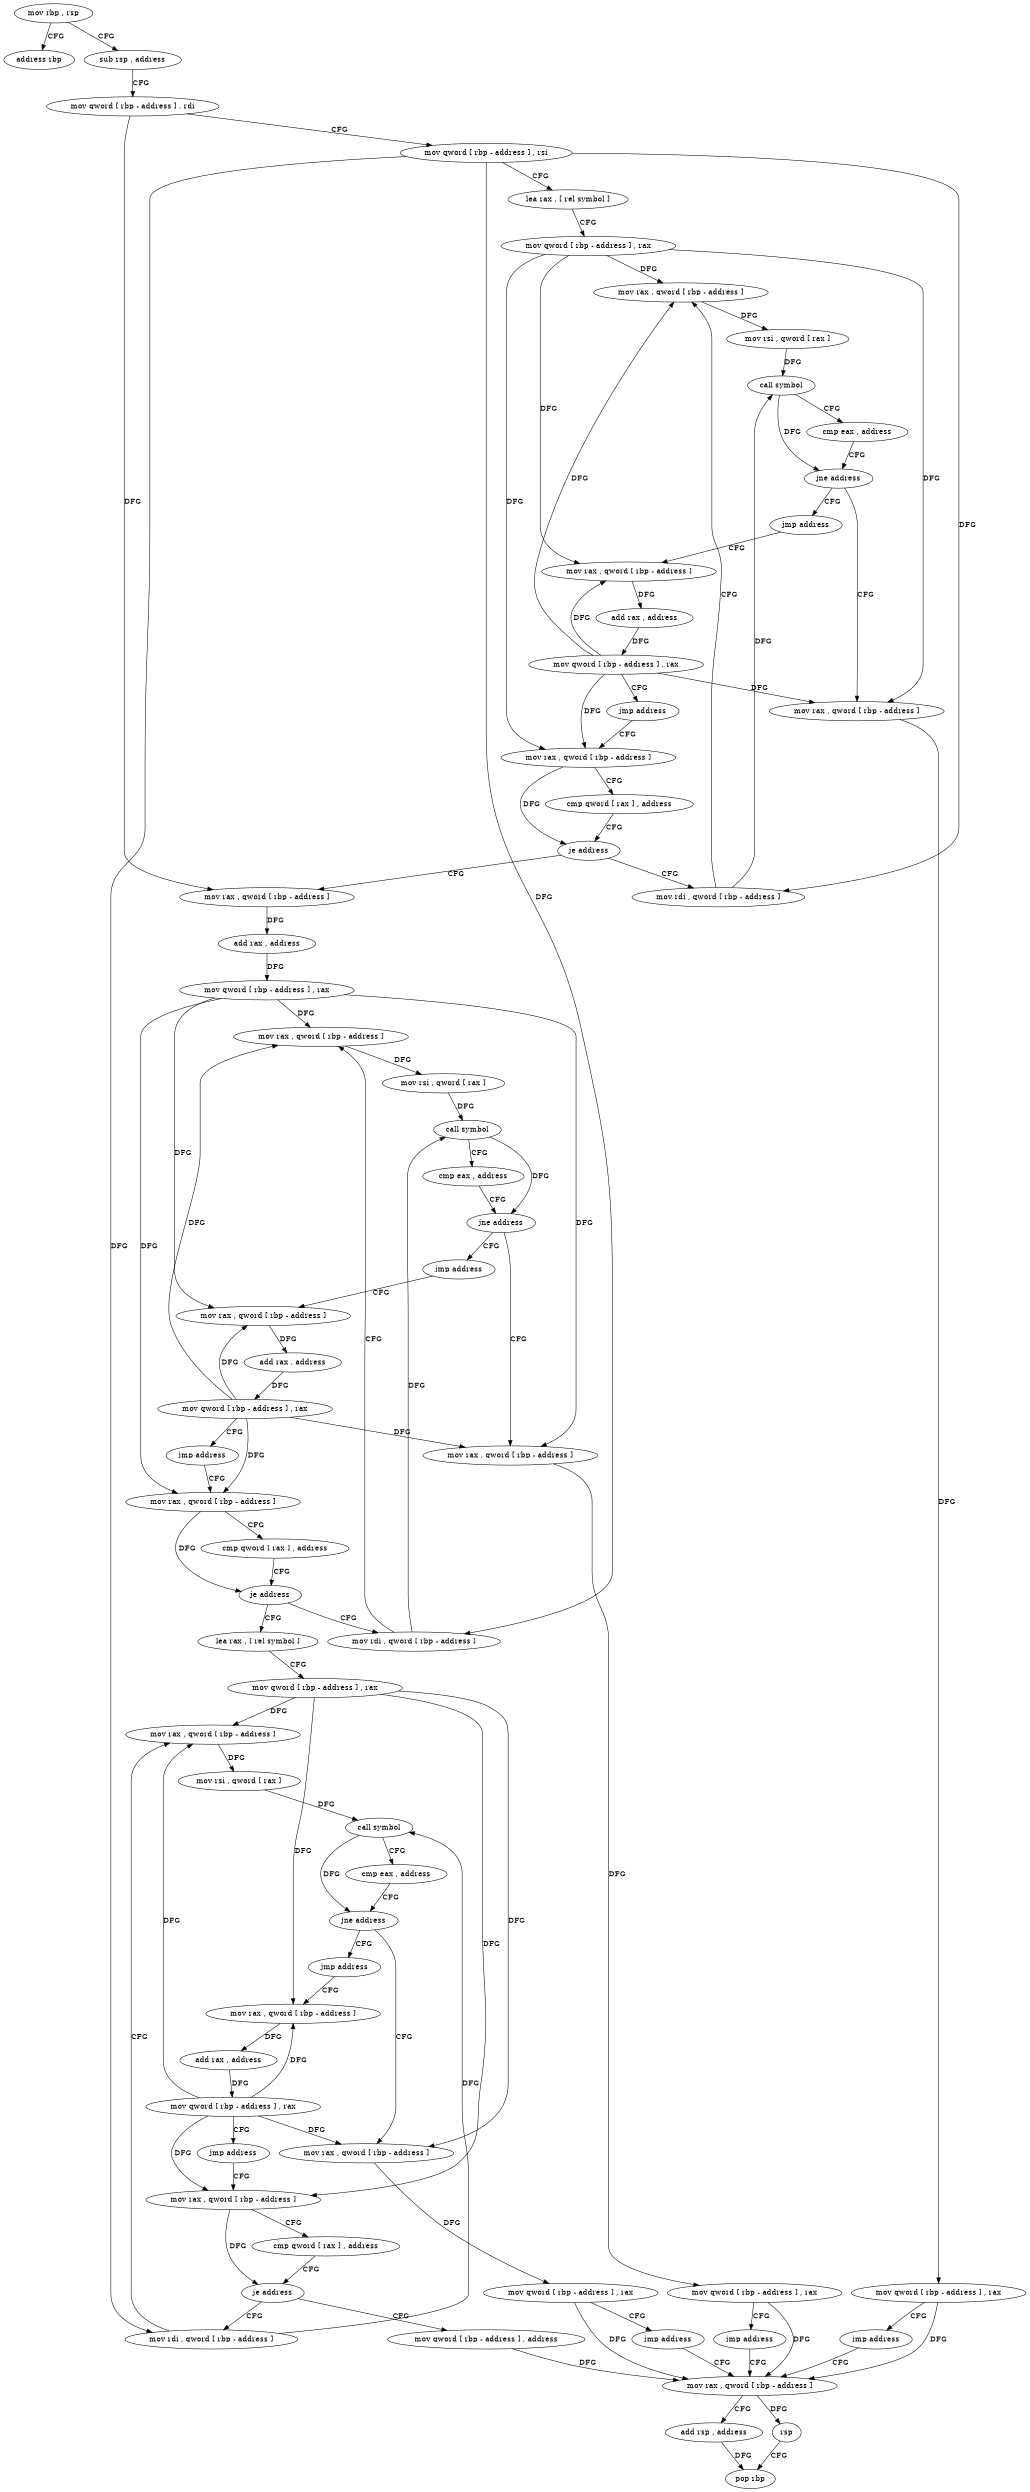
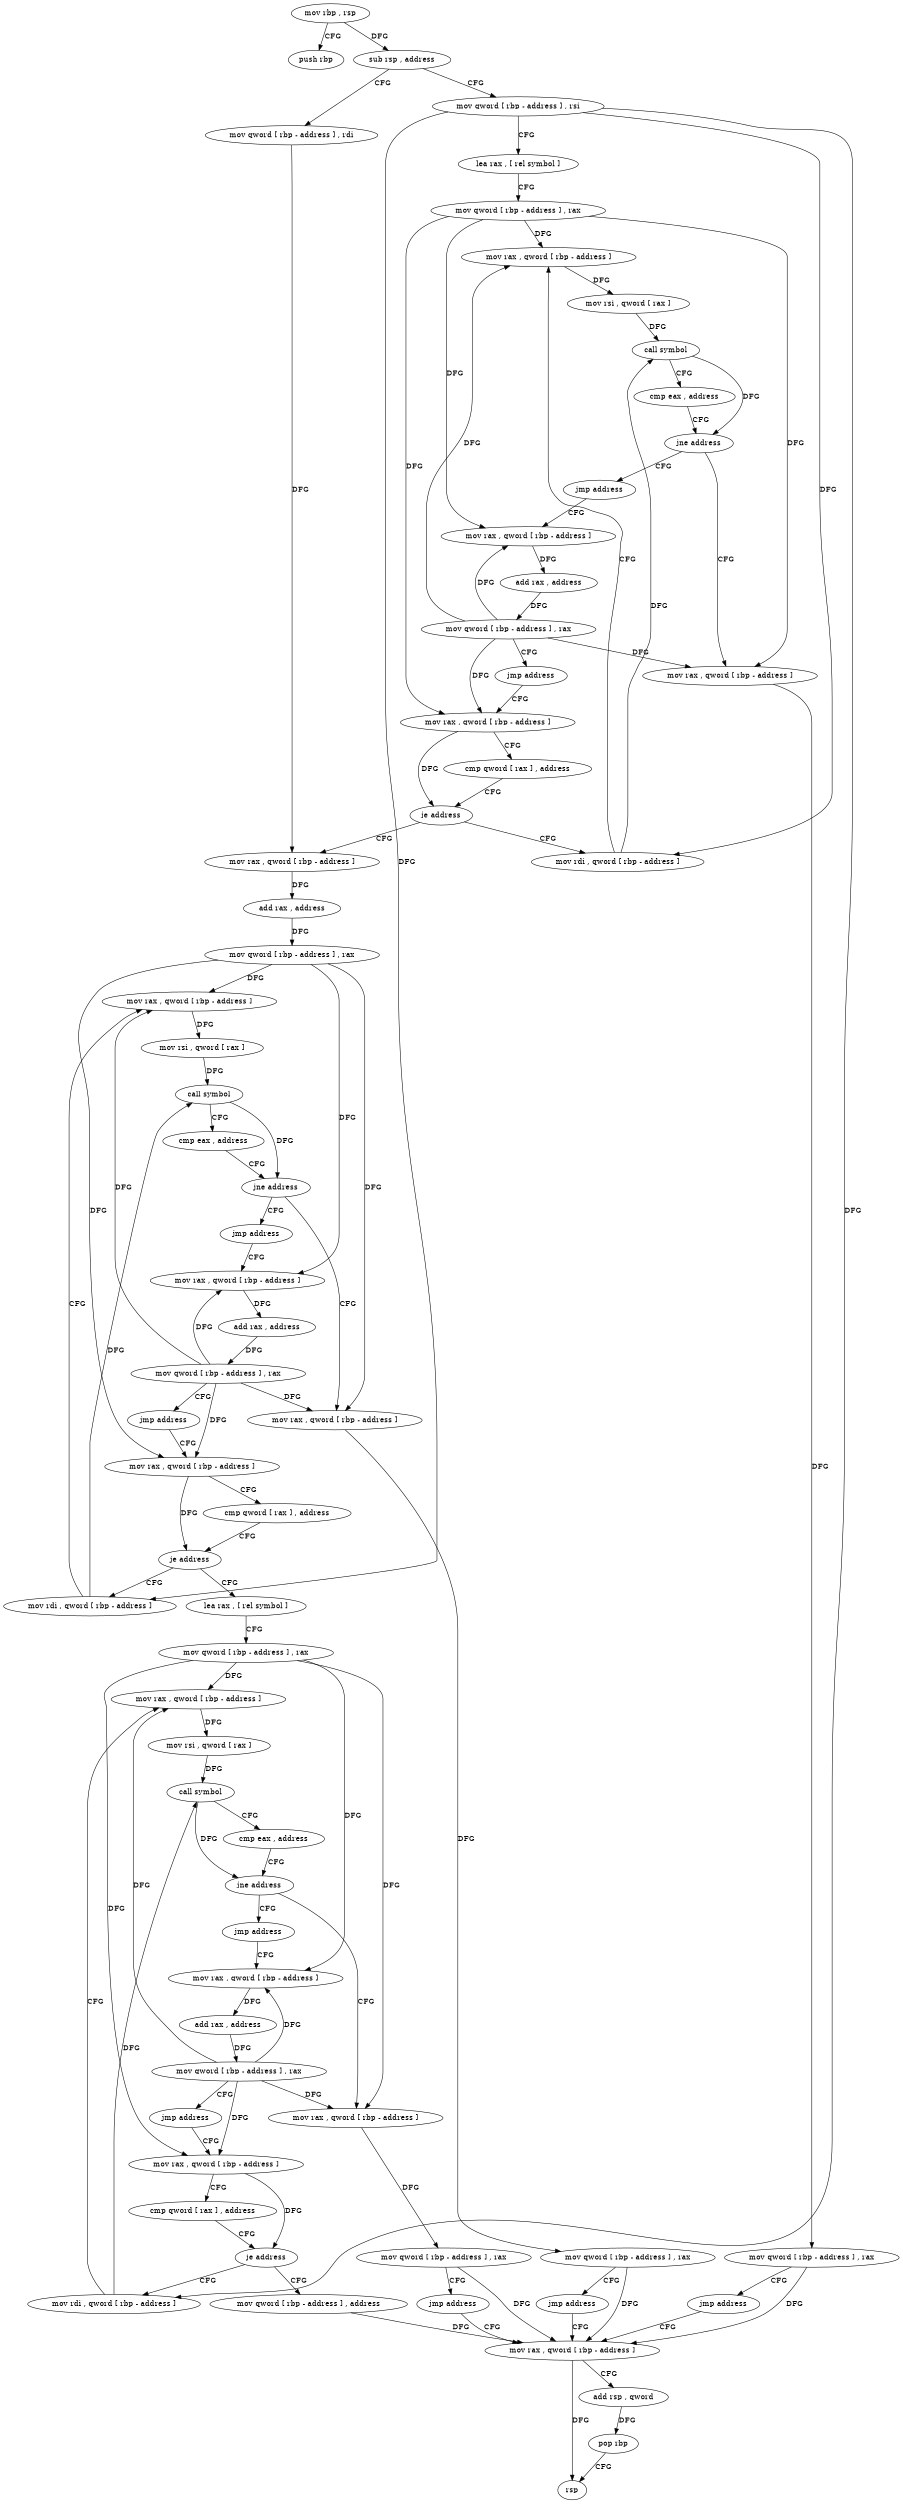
(107, 37) -> (380, 37)
(39, 60) -> (316, 60)
(307, 129) -> (457, 82)
(714, 2432) -> (624, 2397)
(771, 2453) -> (594, 2465)
